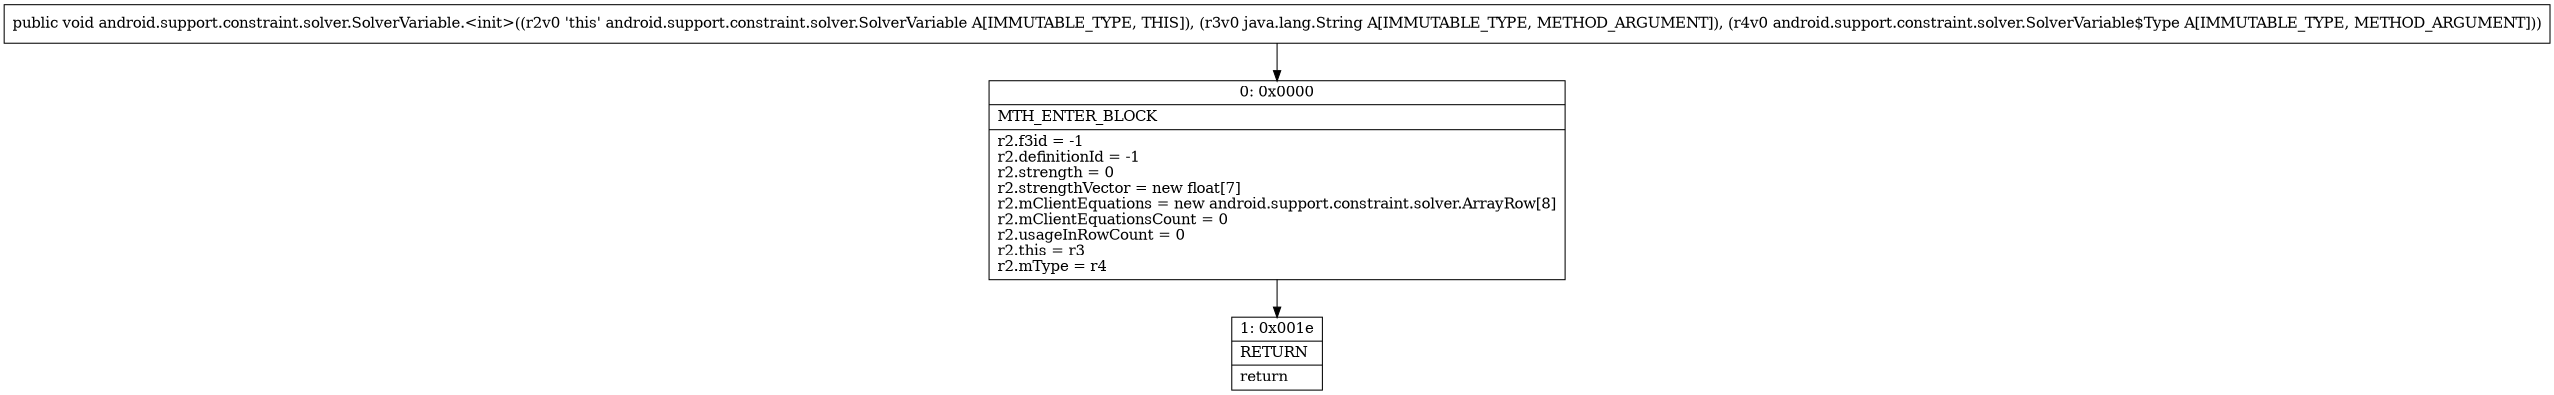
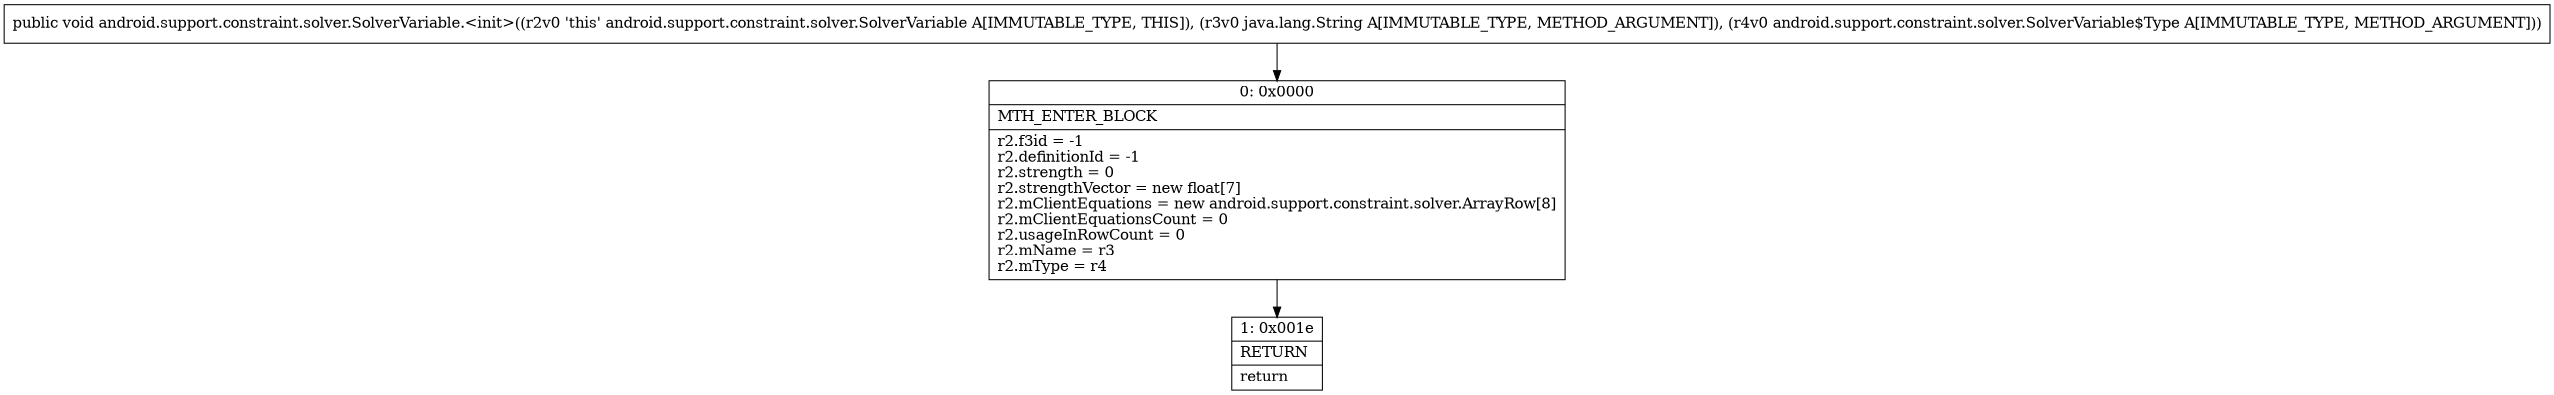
(1042, 251) -> (1056, 251)
